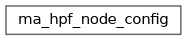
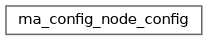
(93, 20) -> (104, 20)
